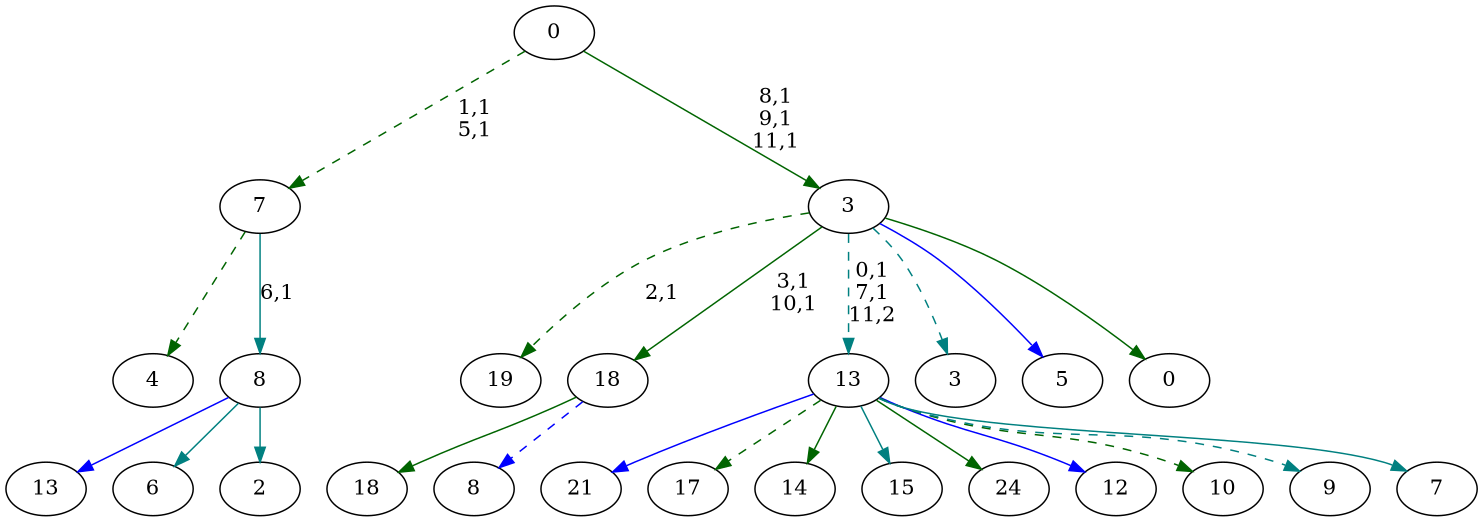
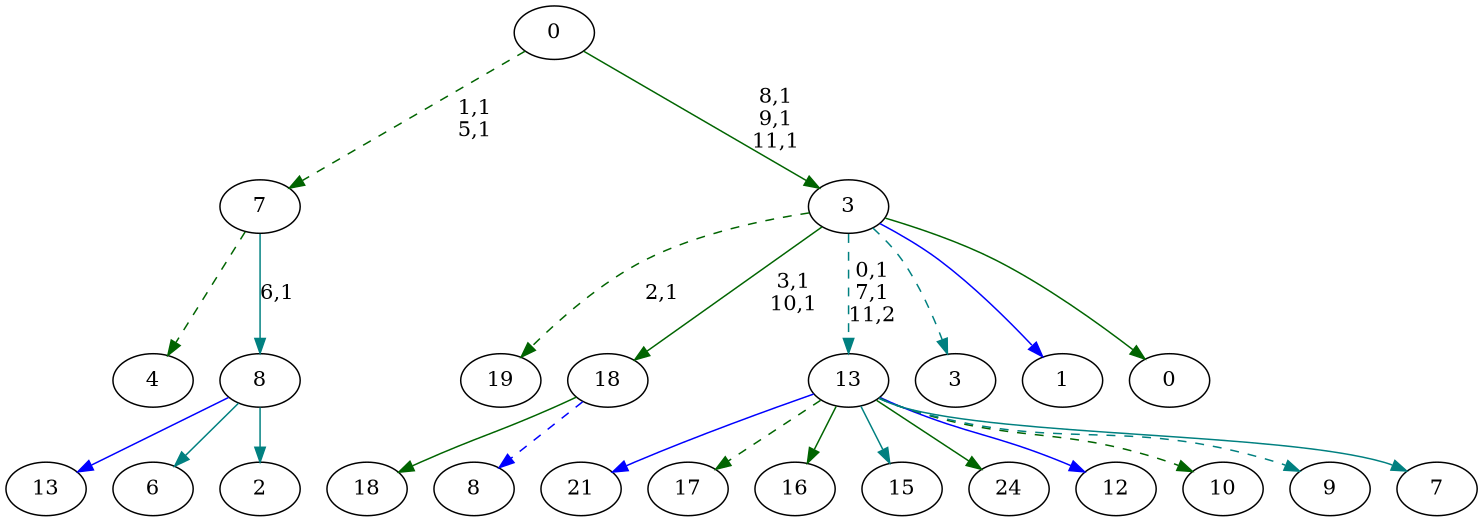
(1063, 380) -> (1063, 380)
(795, 489) -> (795, 489)
